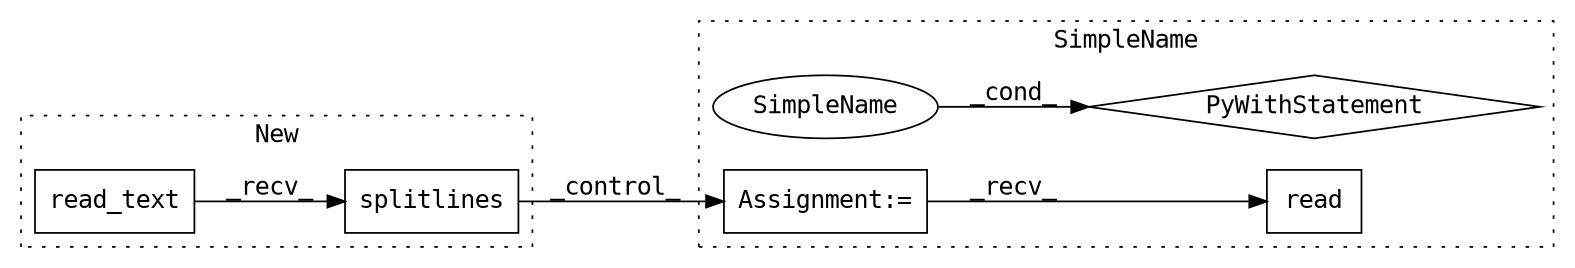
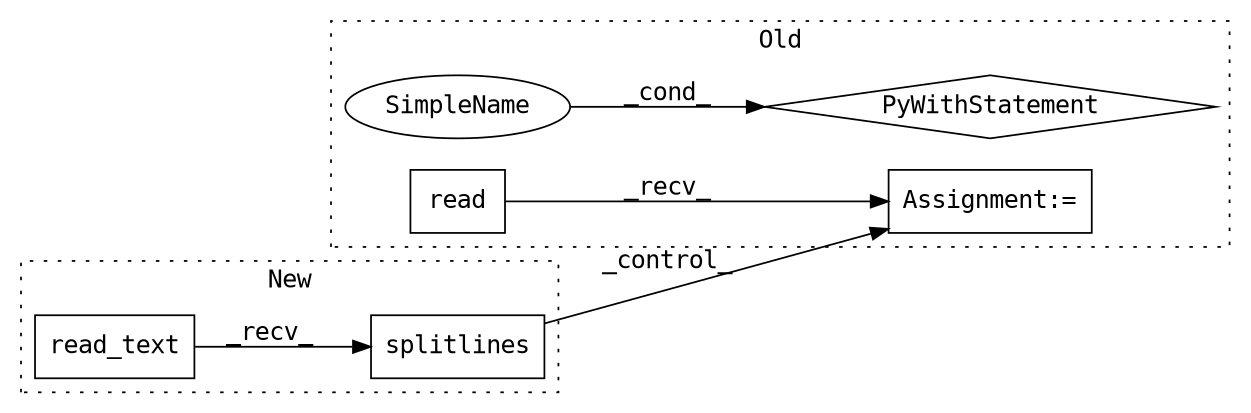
(1126, 41) -> (780, 41)
(1088, 201) -> (688, 201)
